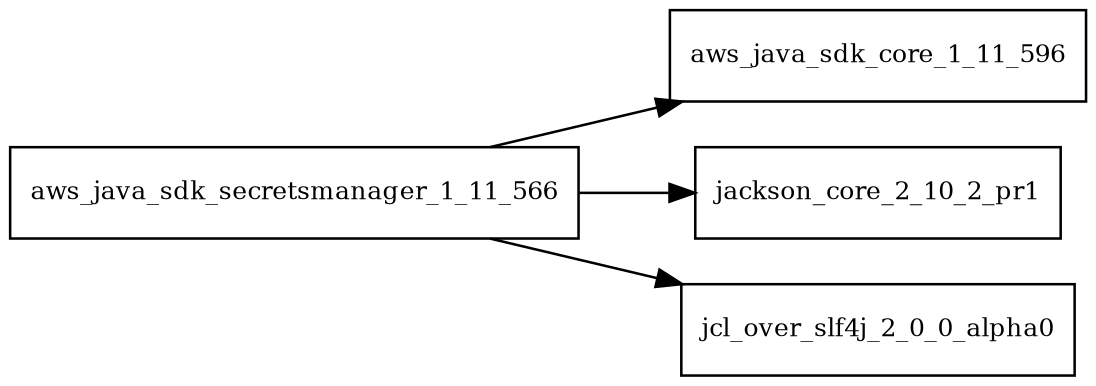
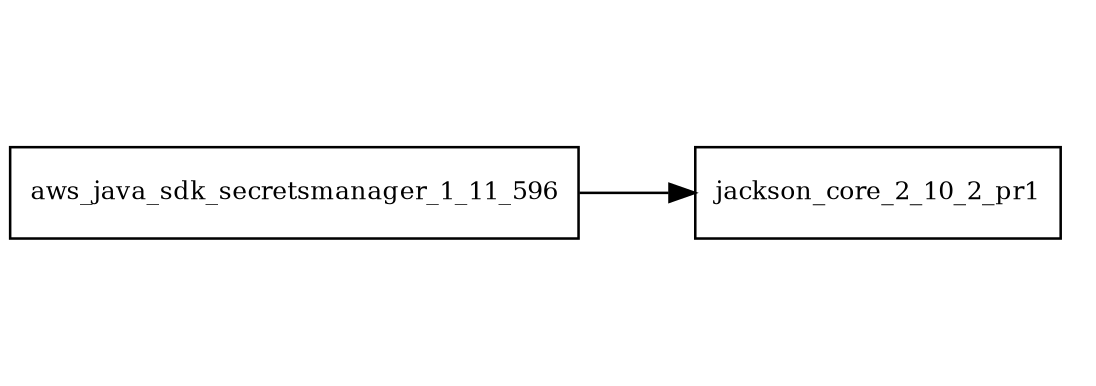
(878, 56) -> none
(294, 193) -> (294, 193)
(878, 330) -> none
